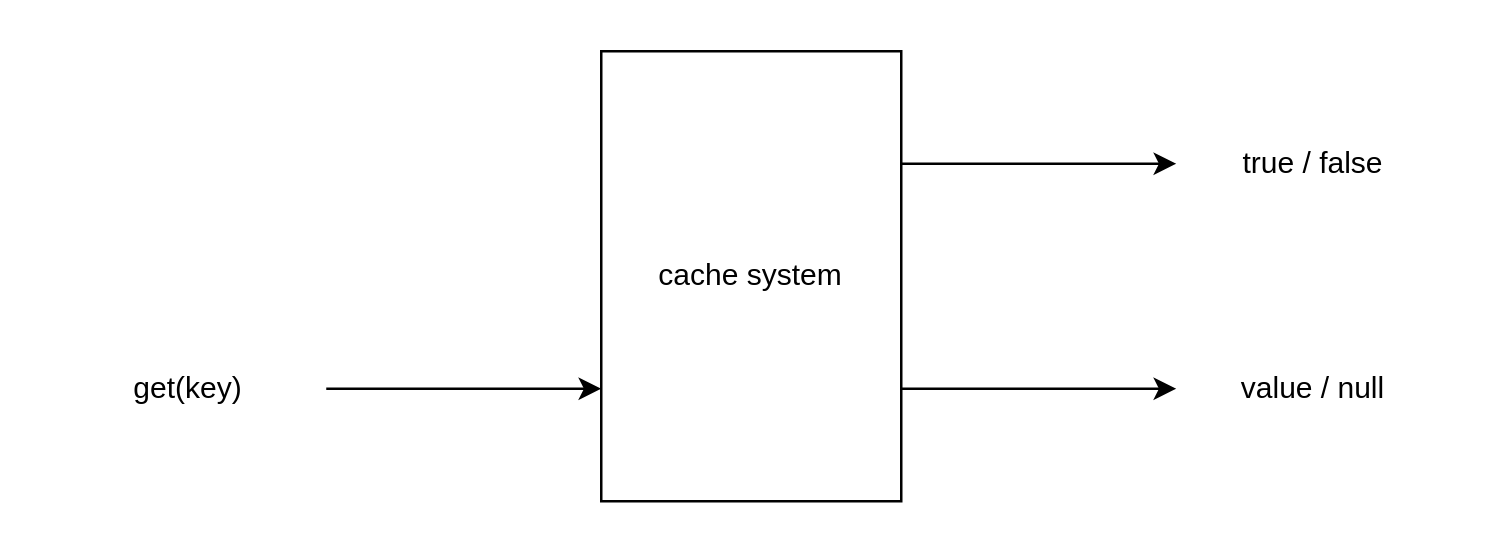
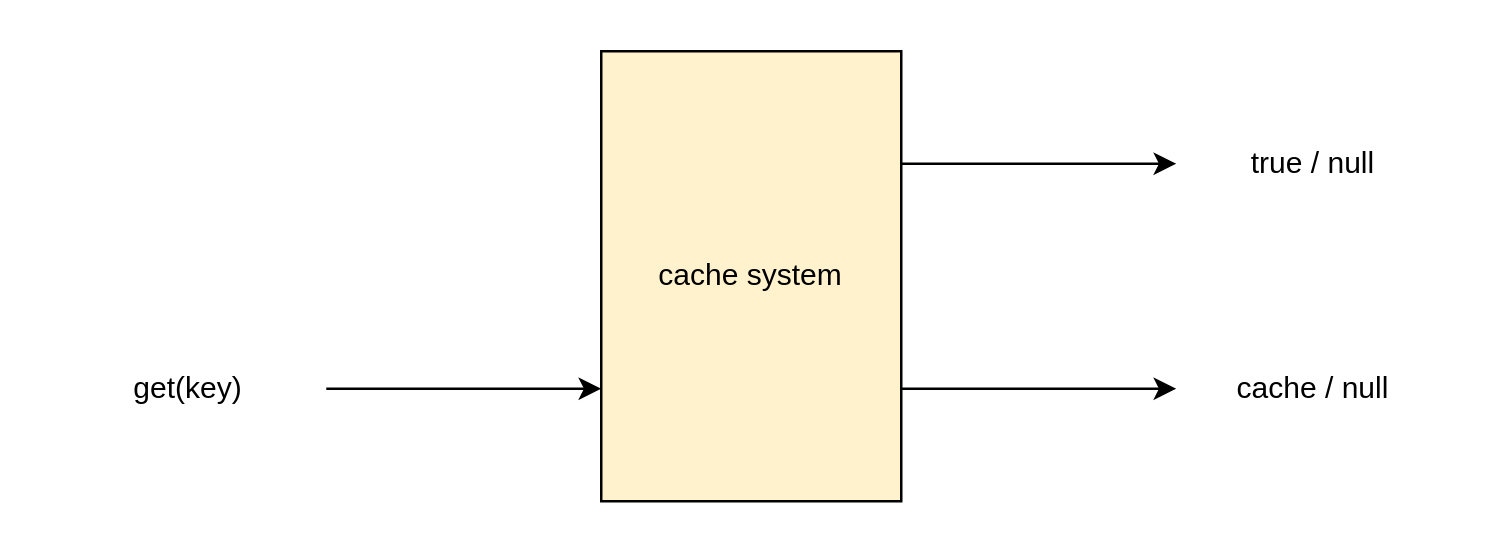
(1314, 164) -> (1314, 164)
(751, 276) -> (751, 276)
(1314, 389) -> (1314, 389)
